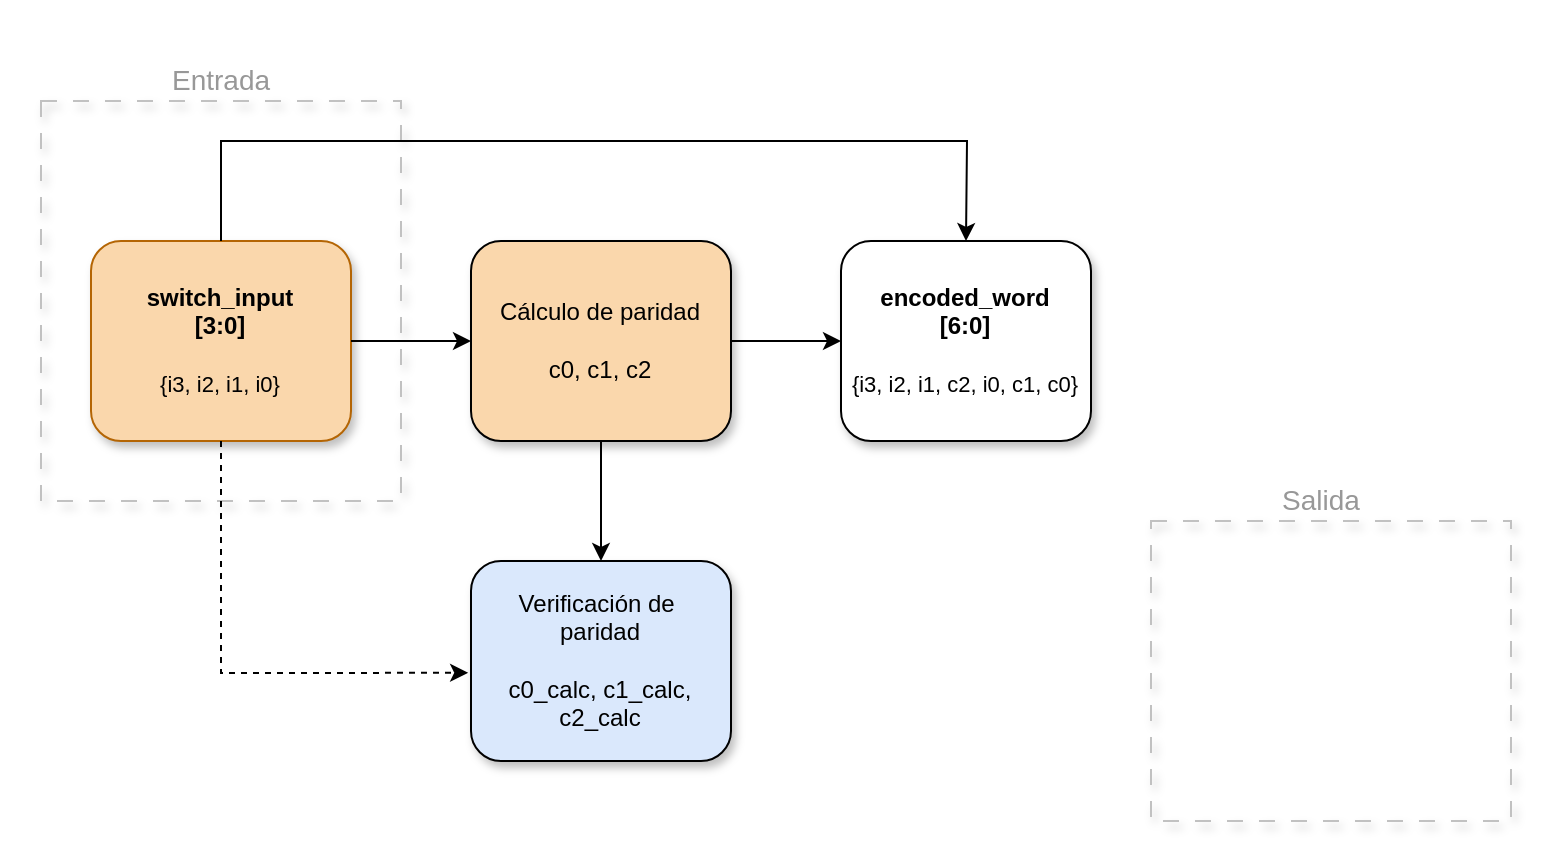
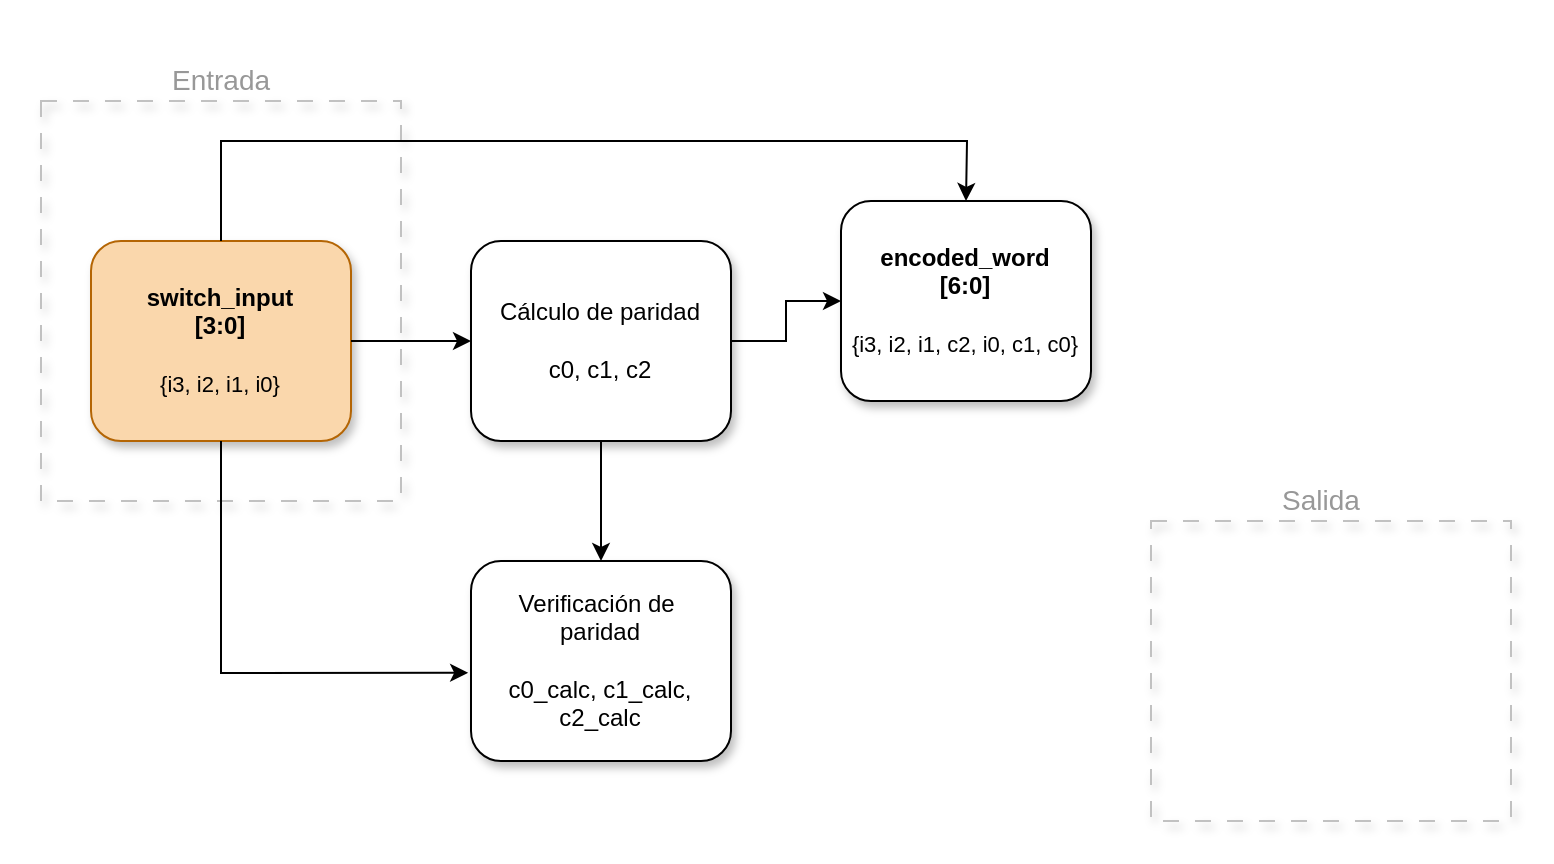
(601, 341) -> (601, 341)
(966, 341) -> (966, 301)
(601, 661) -> (601, 661)
(224, 673) -> (224, 673)
